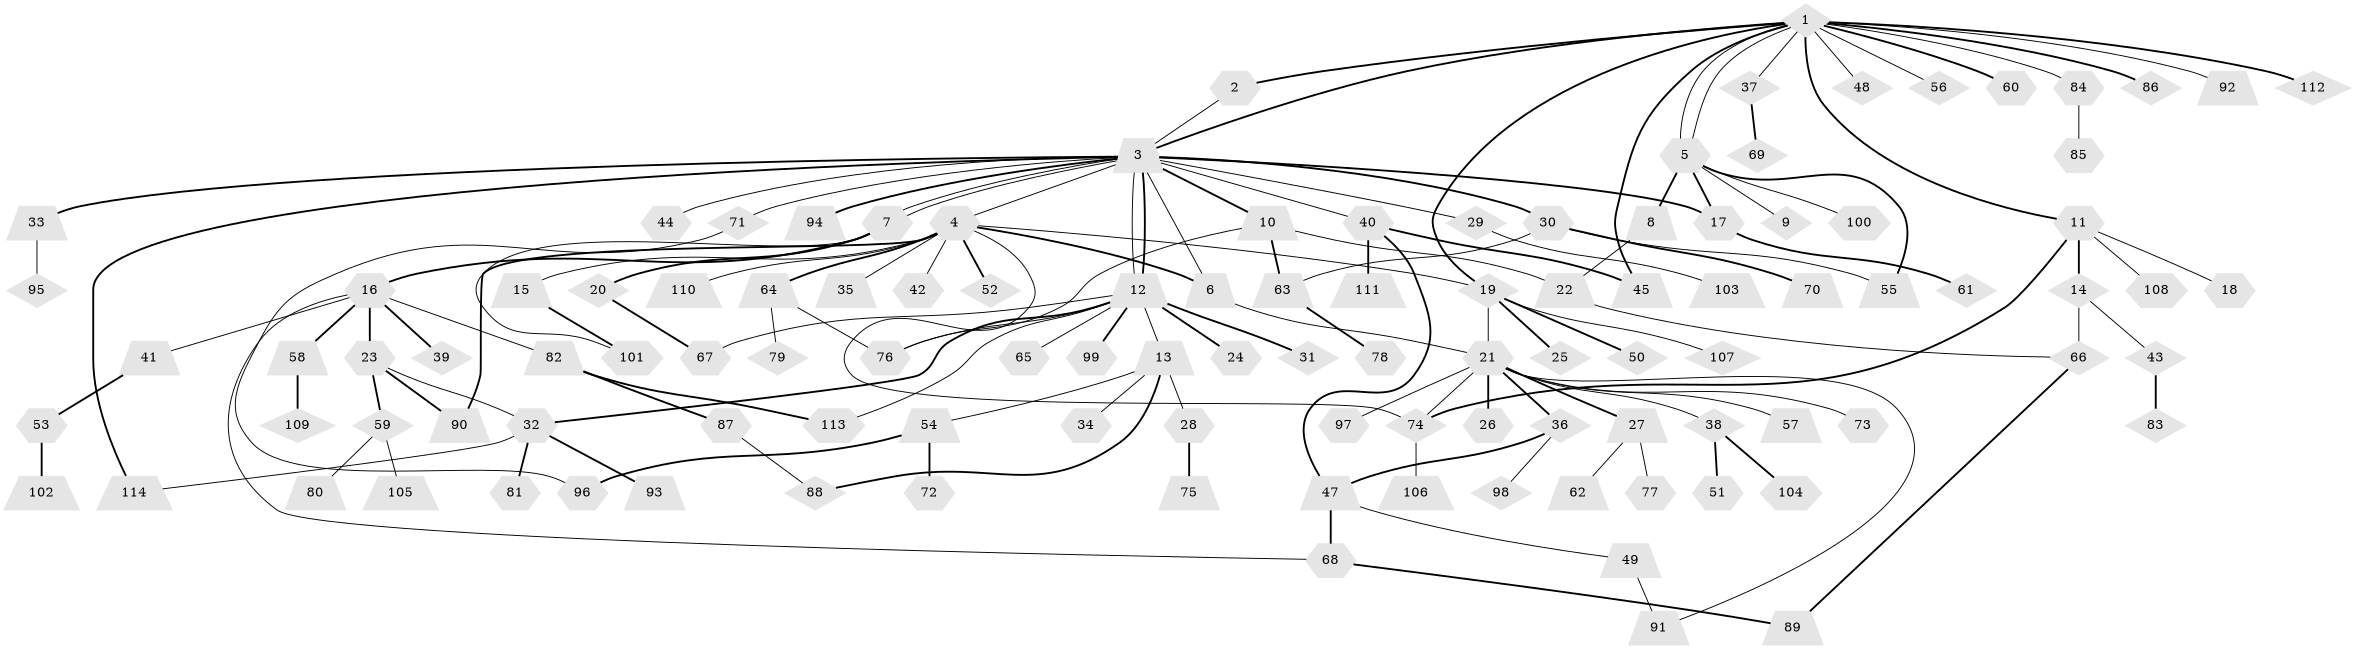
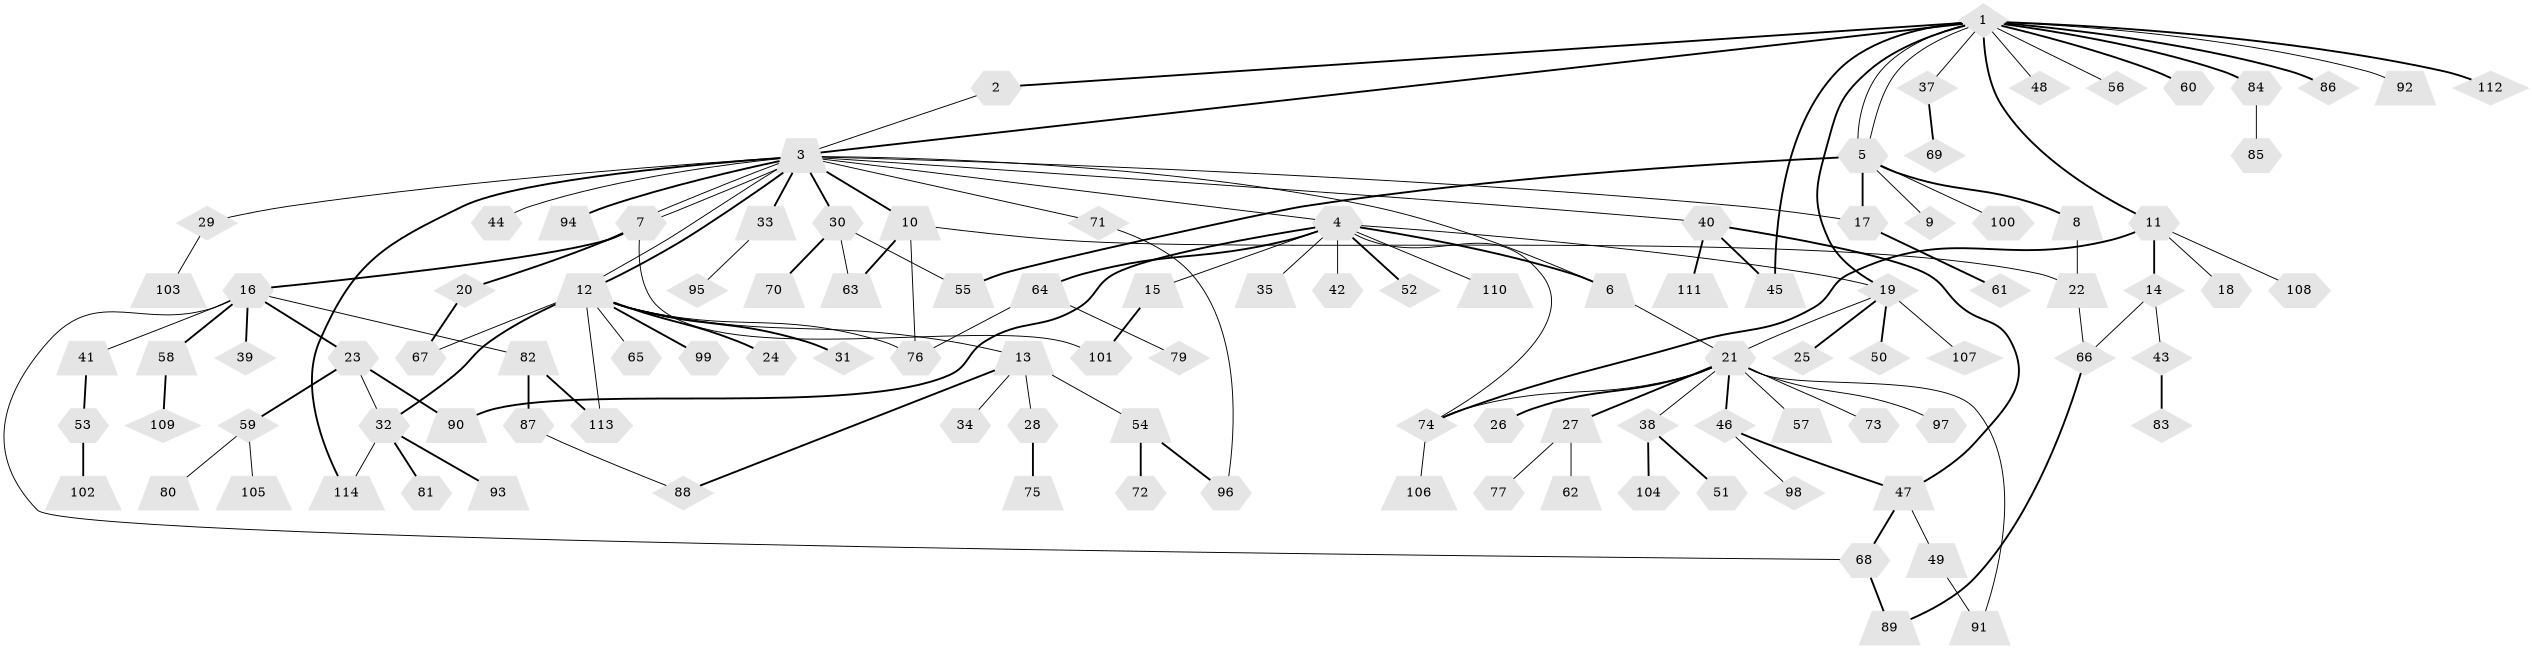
(1945, 45) -> (2123, 45)
(1432, 174) -> (1332, 178)
(1380, 358) -> none
(1560, 426) -> (1725, 426)
